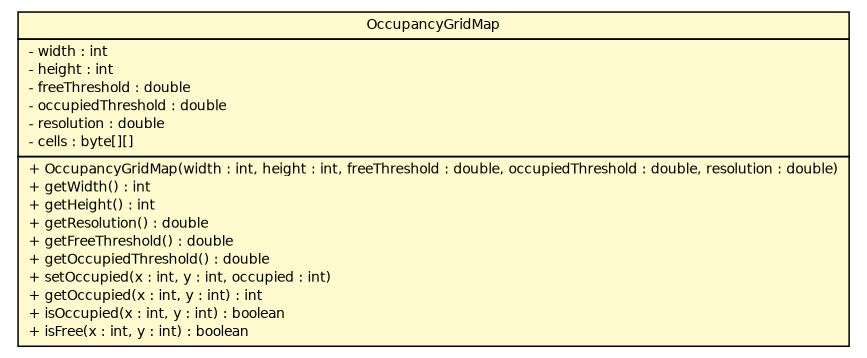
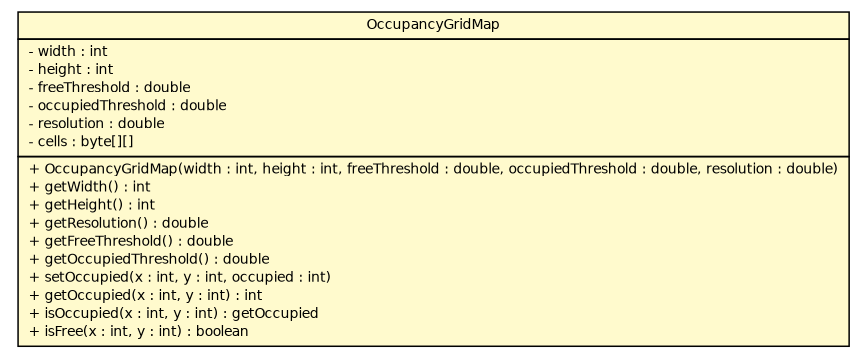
(157, 314) -> (174, 314)
